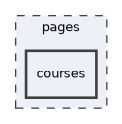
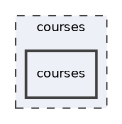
(61, 28) -> (61, 28)
